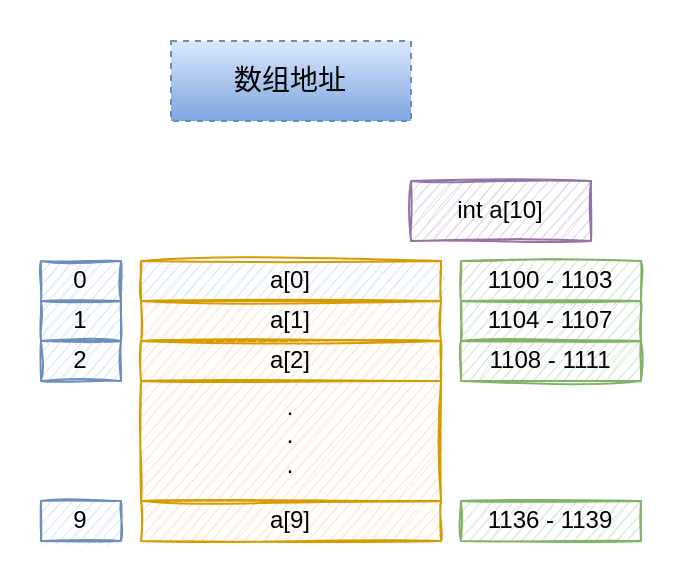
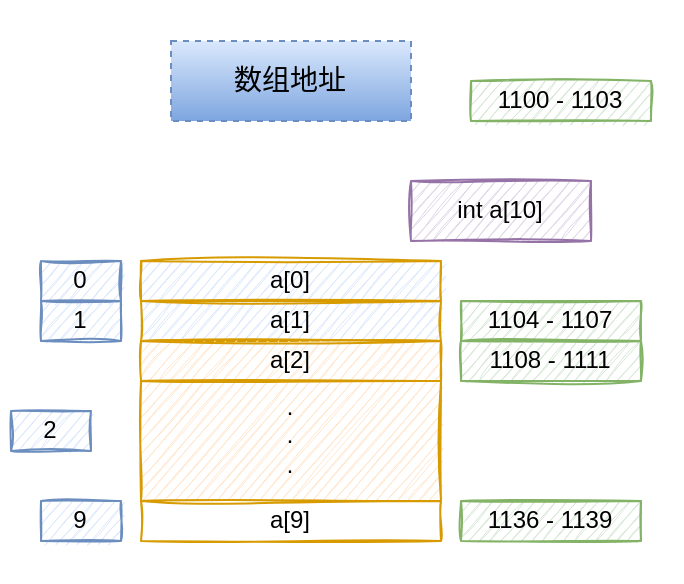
(551, 281) -> (561, 101)
(291, 321) -> (291, 321)
(81, 361) -> (51, 431)
(291, 521) -> (291, 521)
